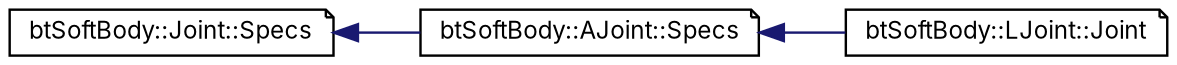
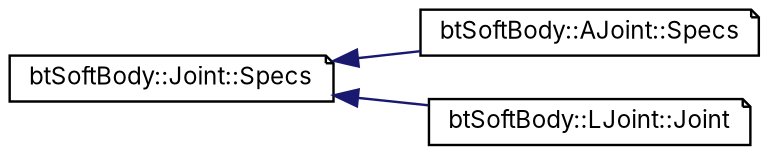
(815, 33) -> (393, 102)
